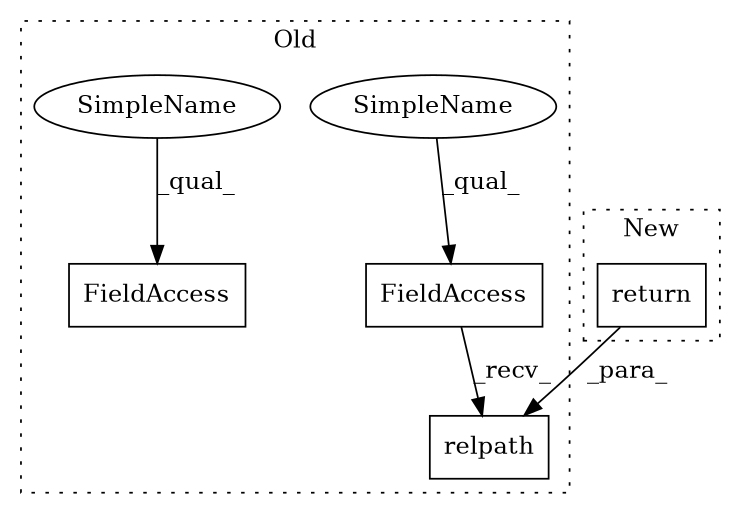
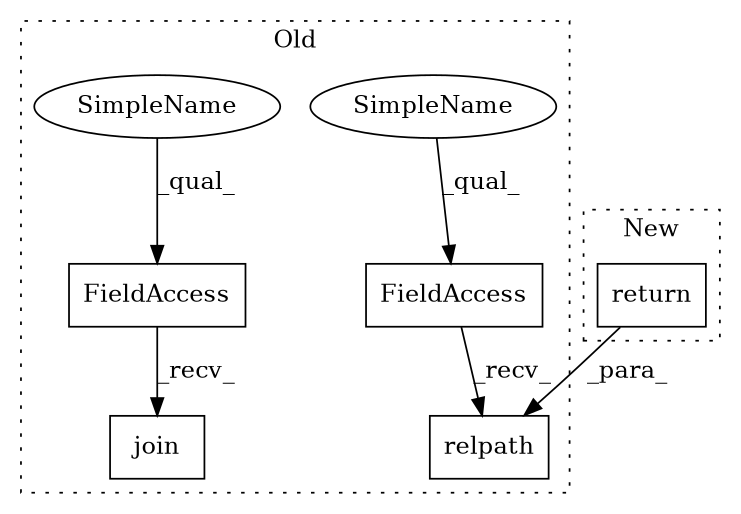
none -> (157, 447)
